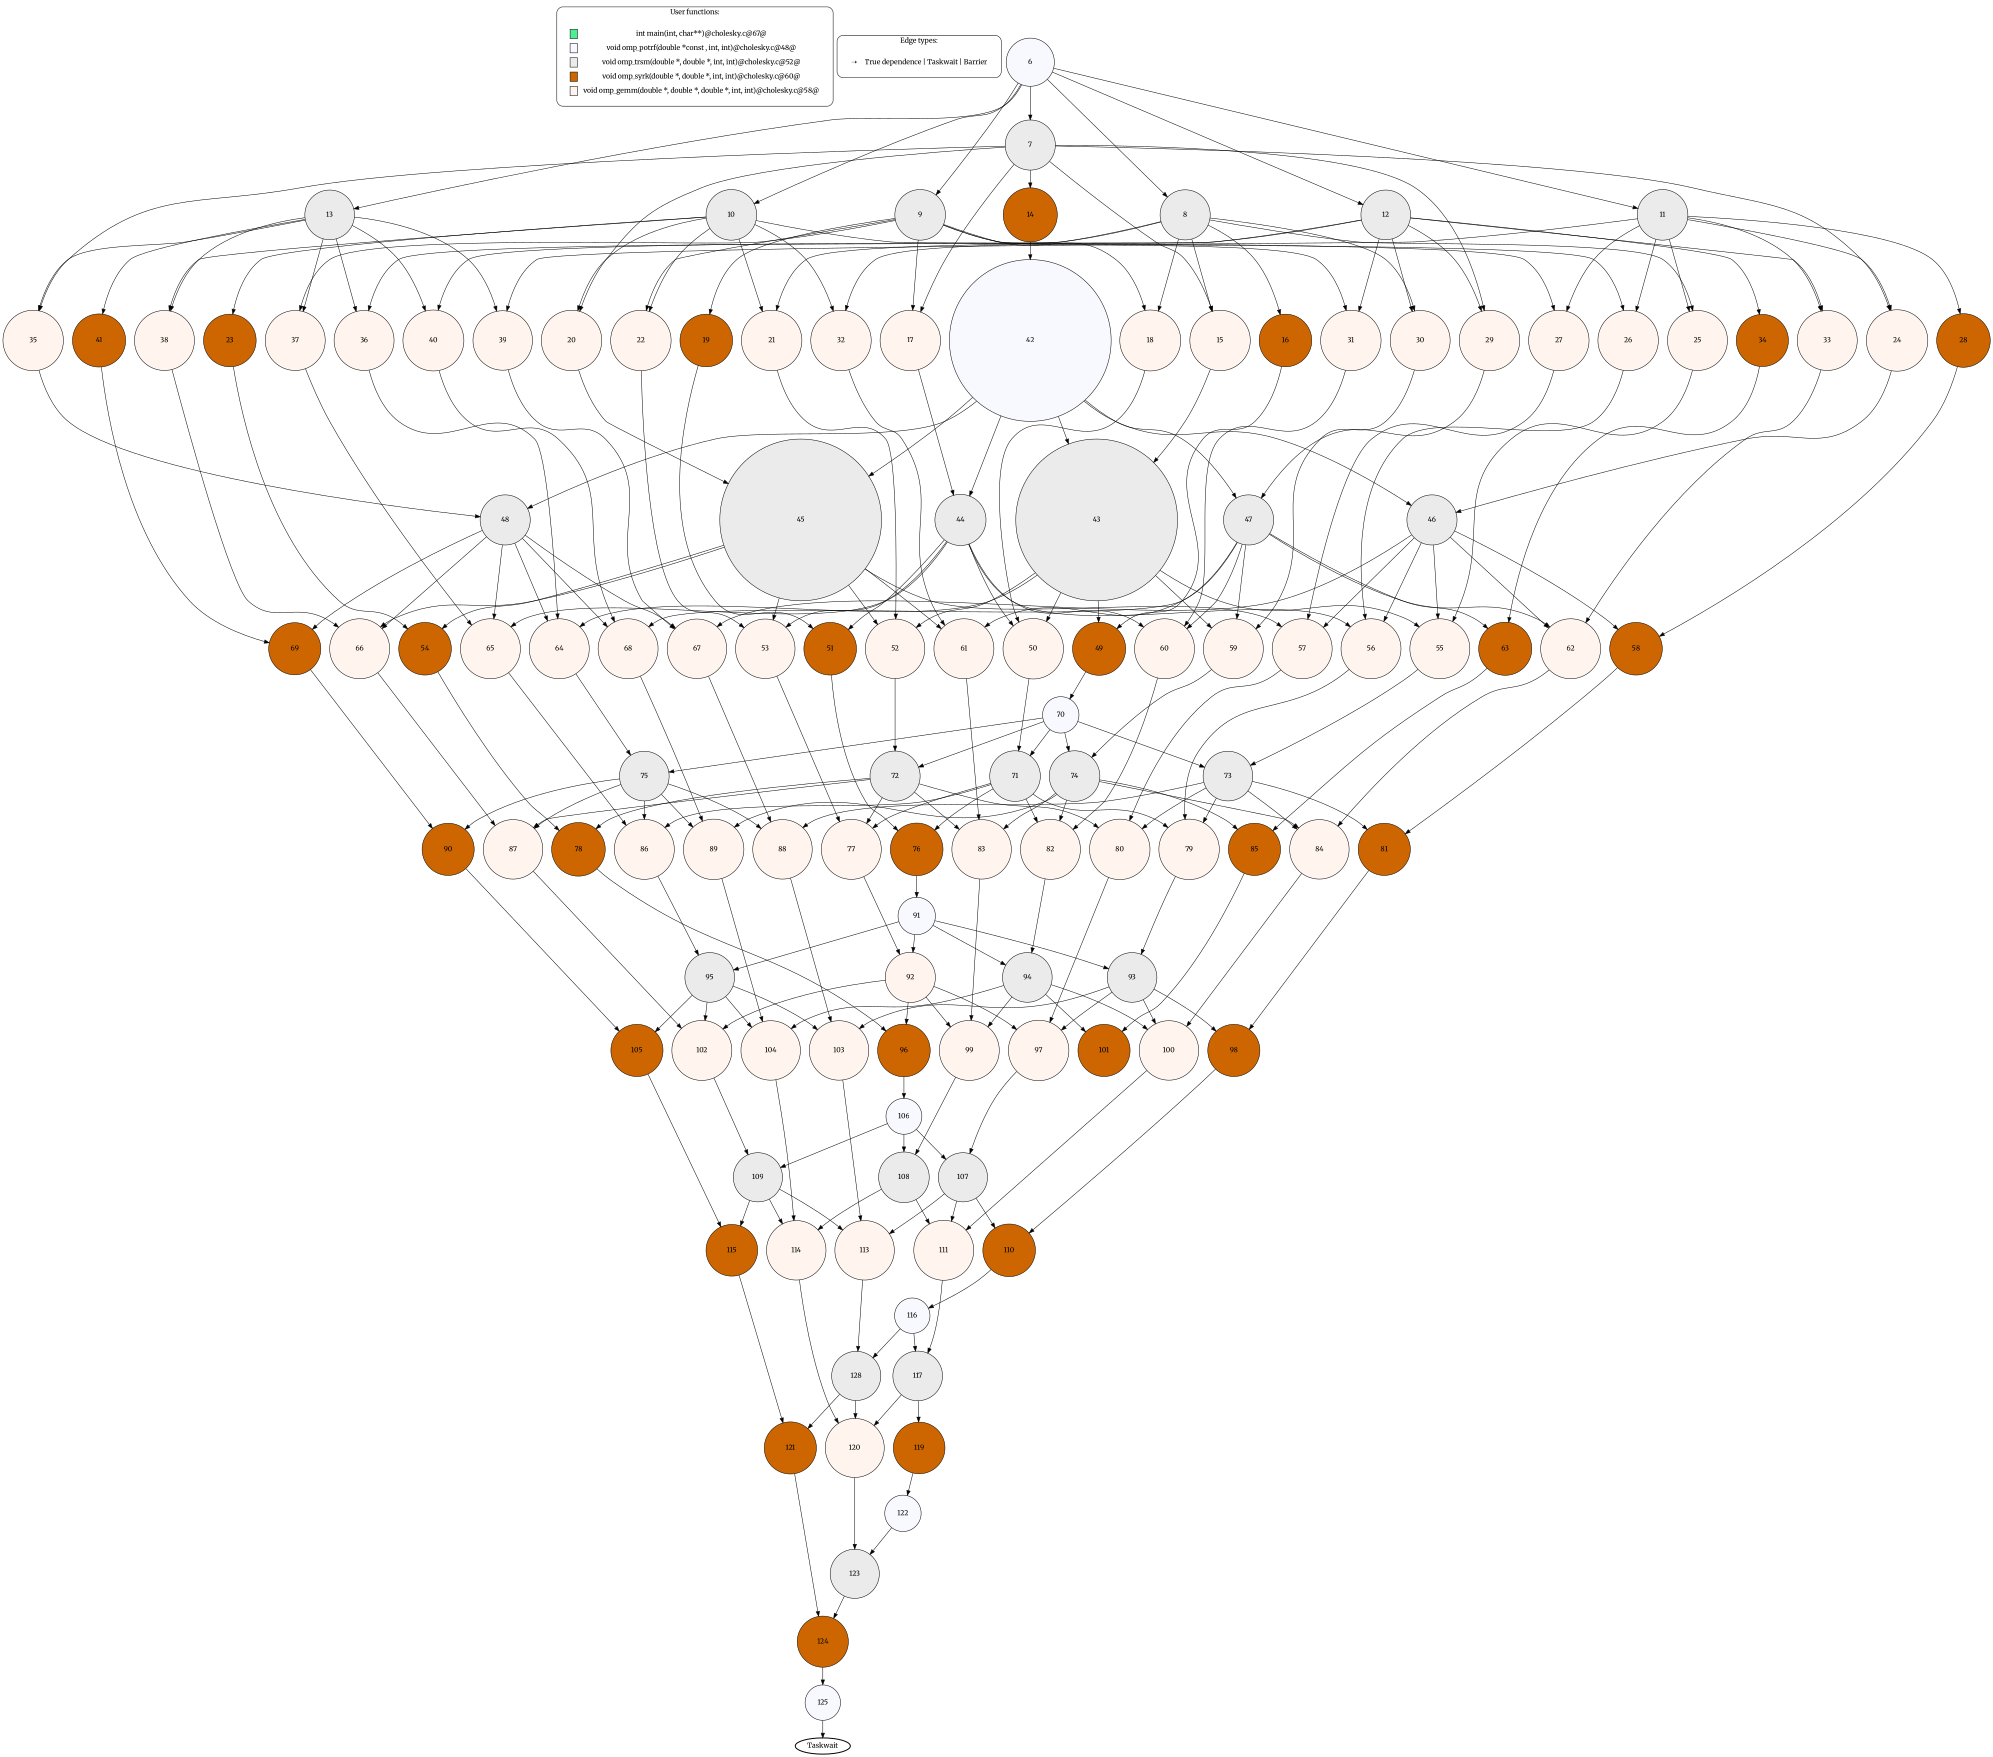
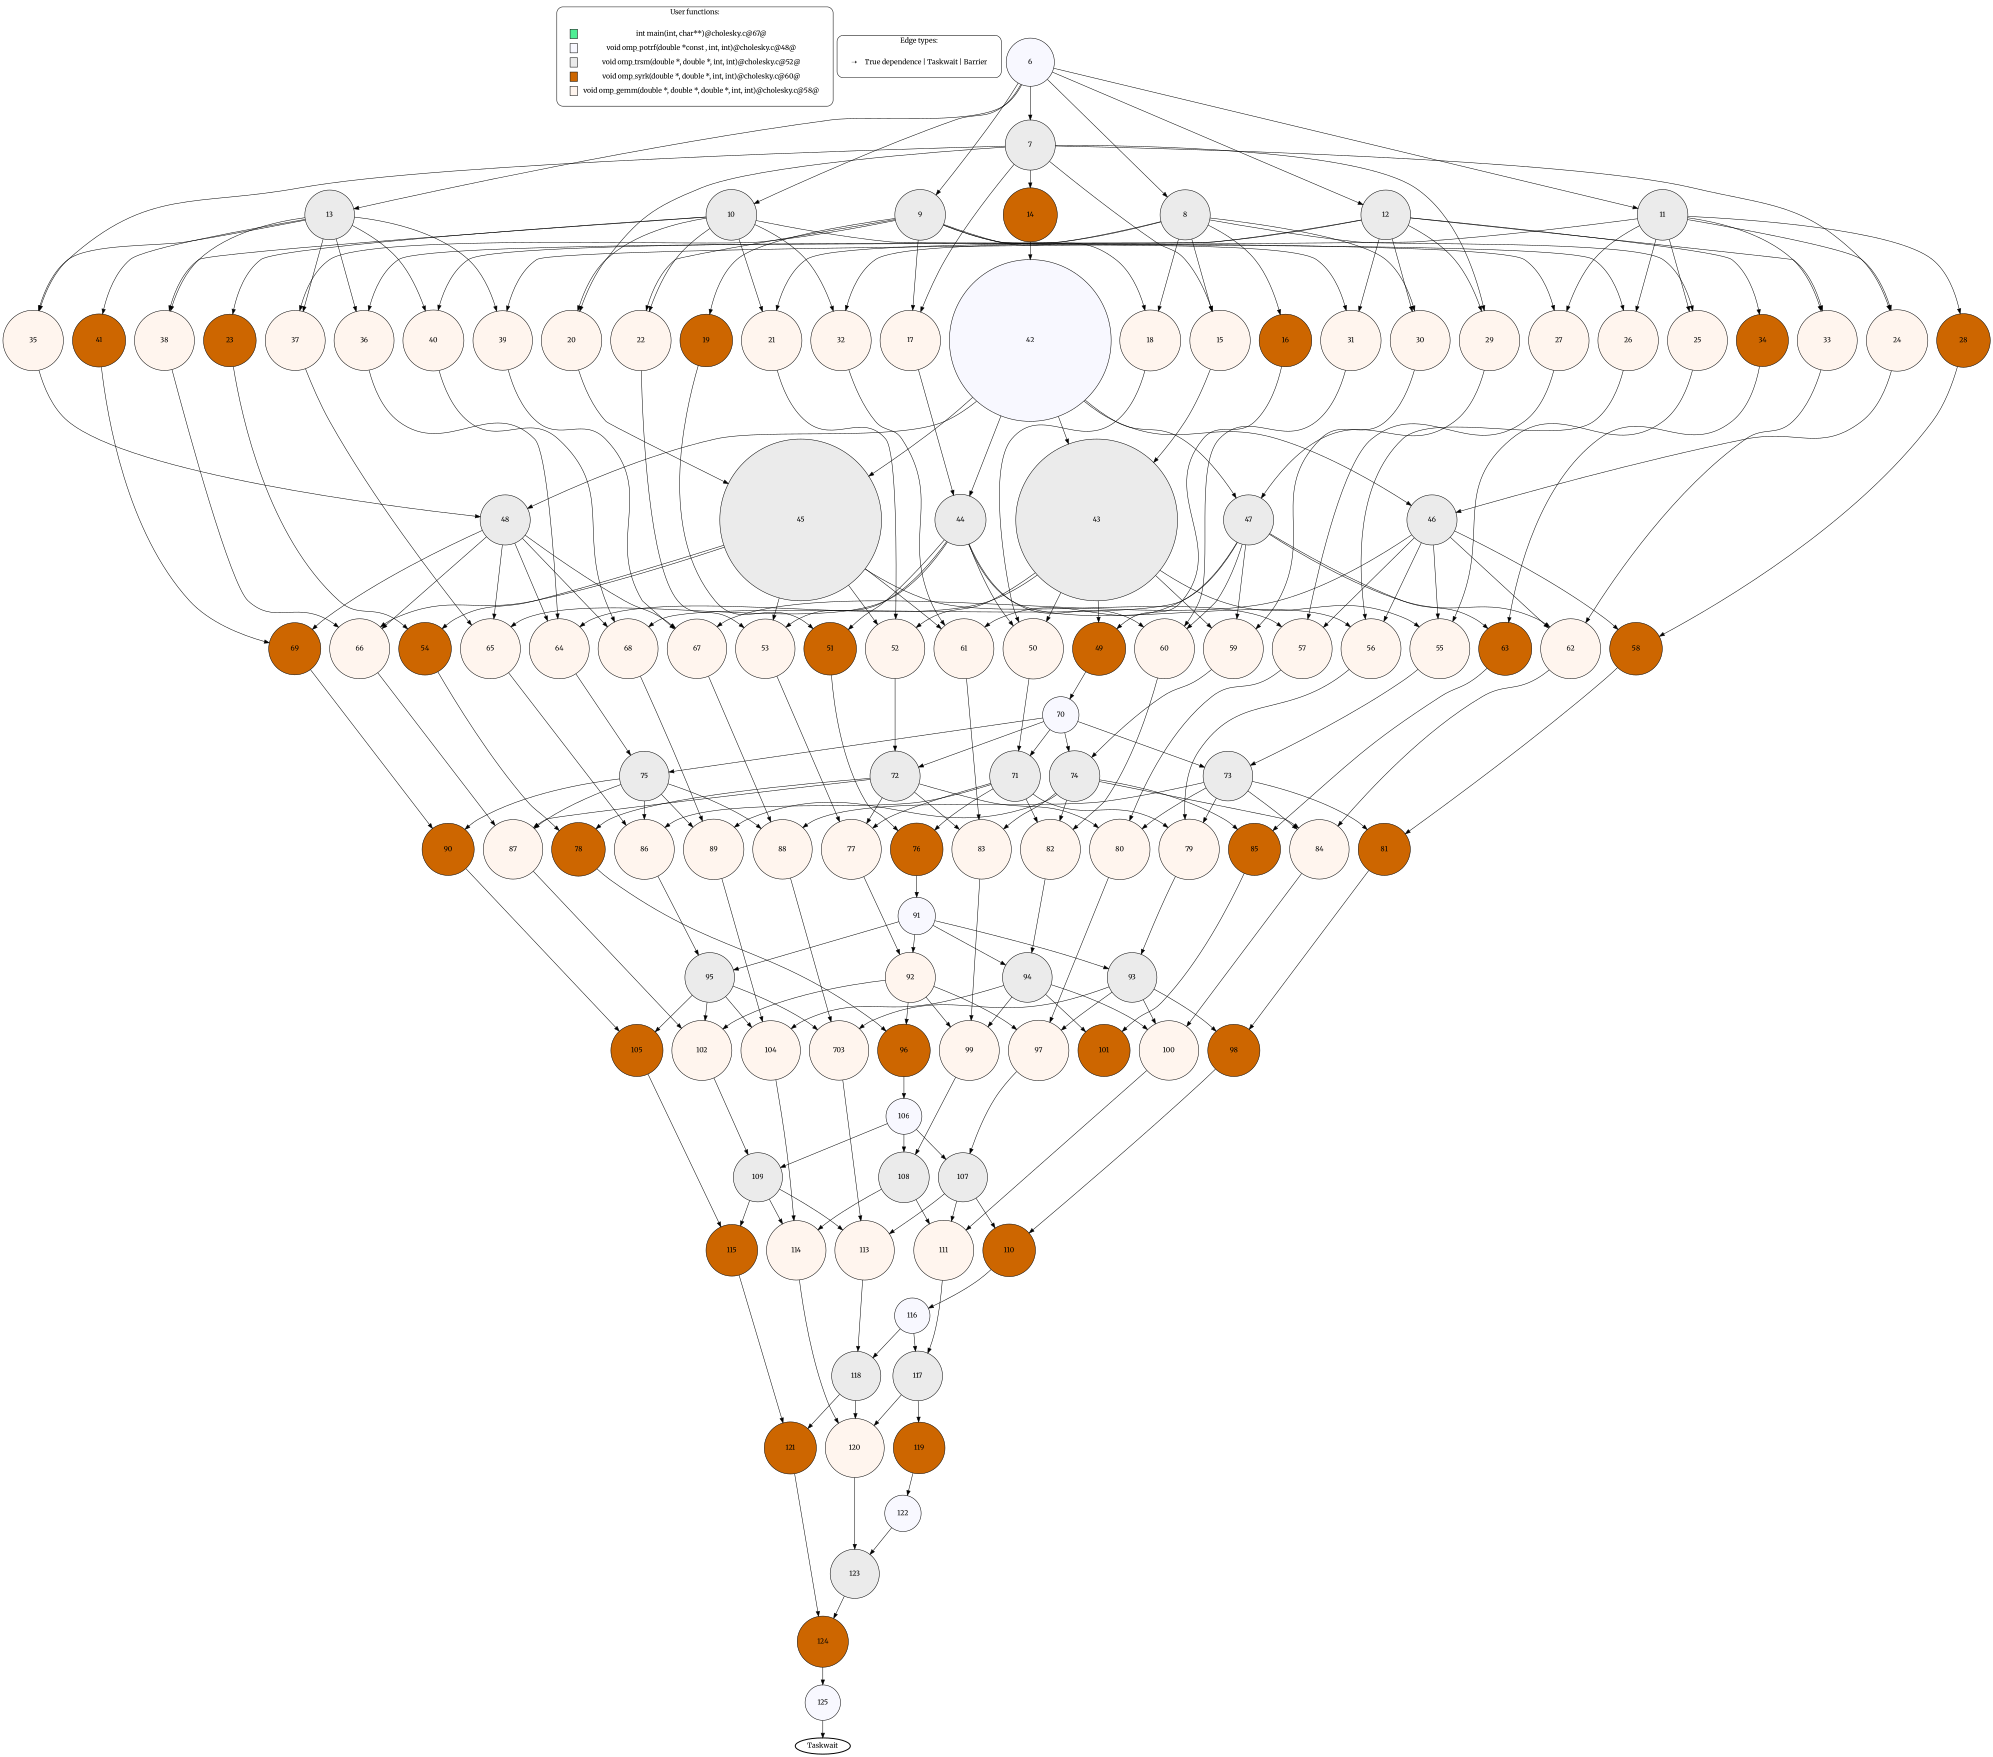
(839, 1050) -> (839, 1050)
(856, 1376) -> (856, 1376)
